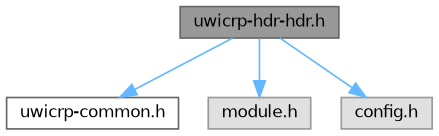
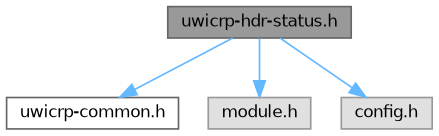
(259, 22) -> (259, 22)
